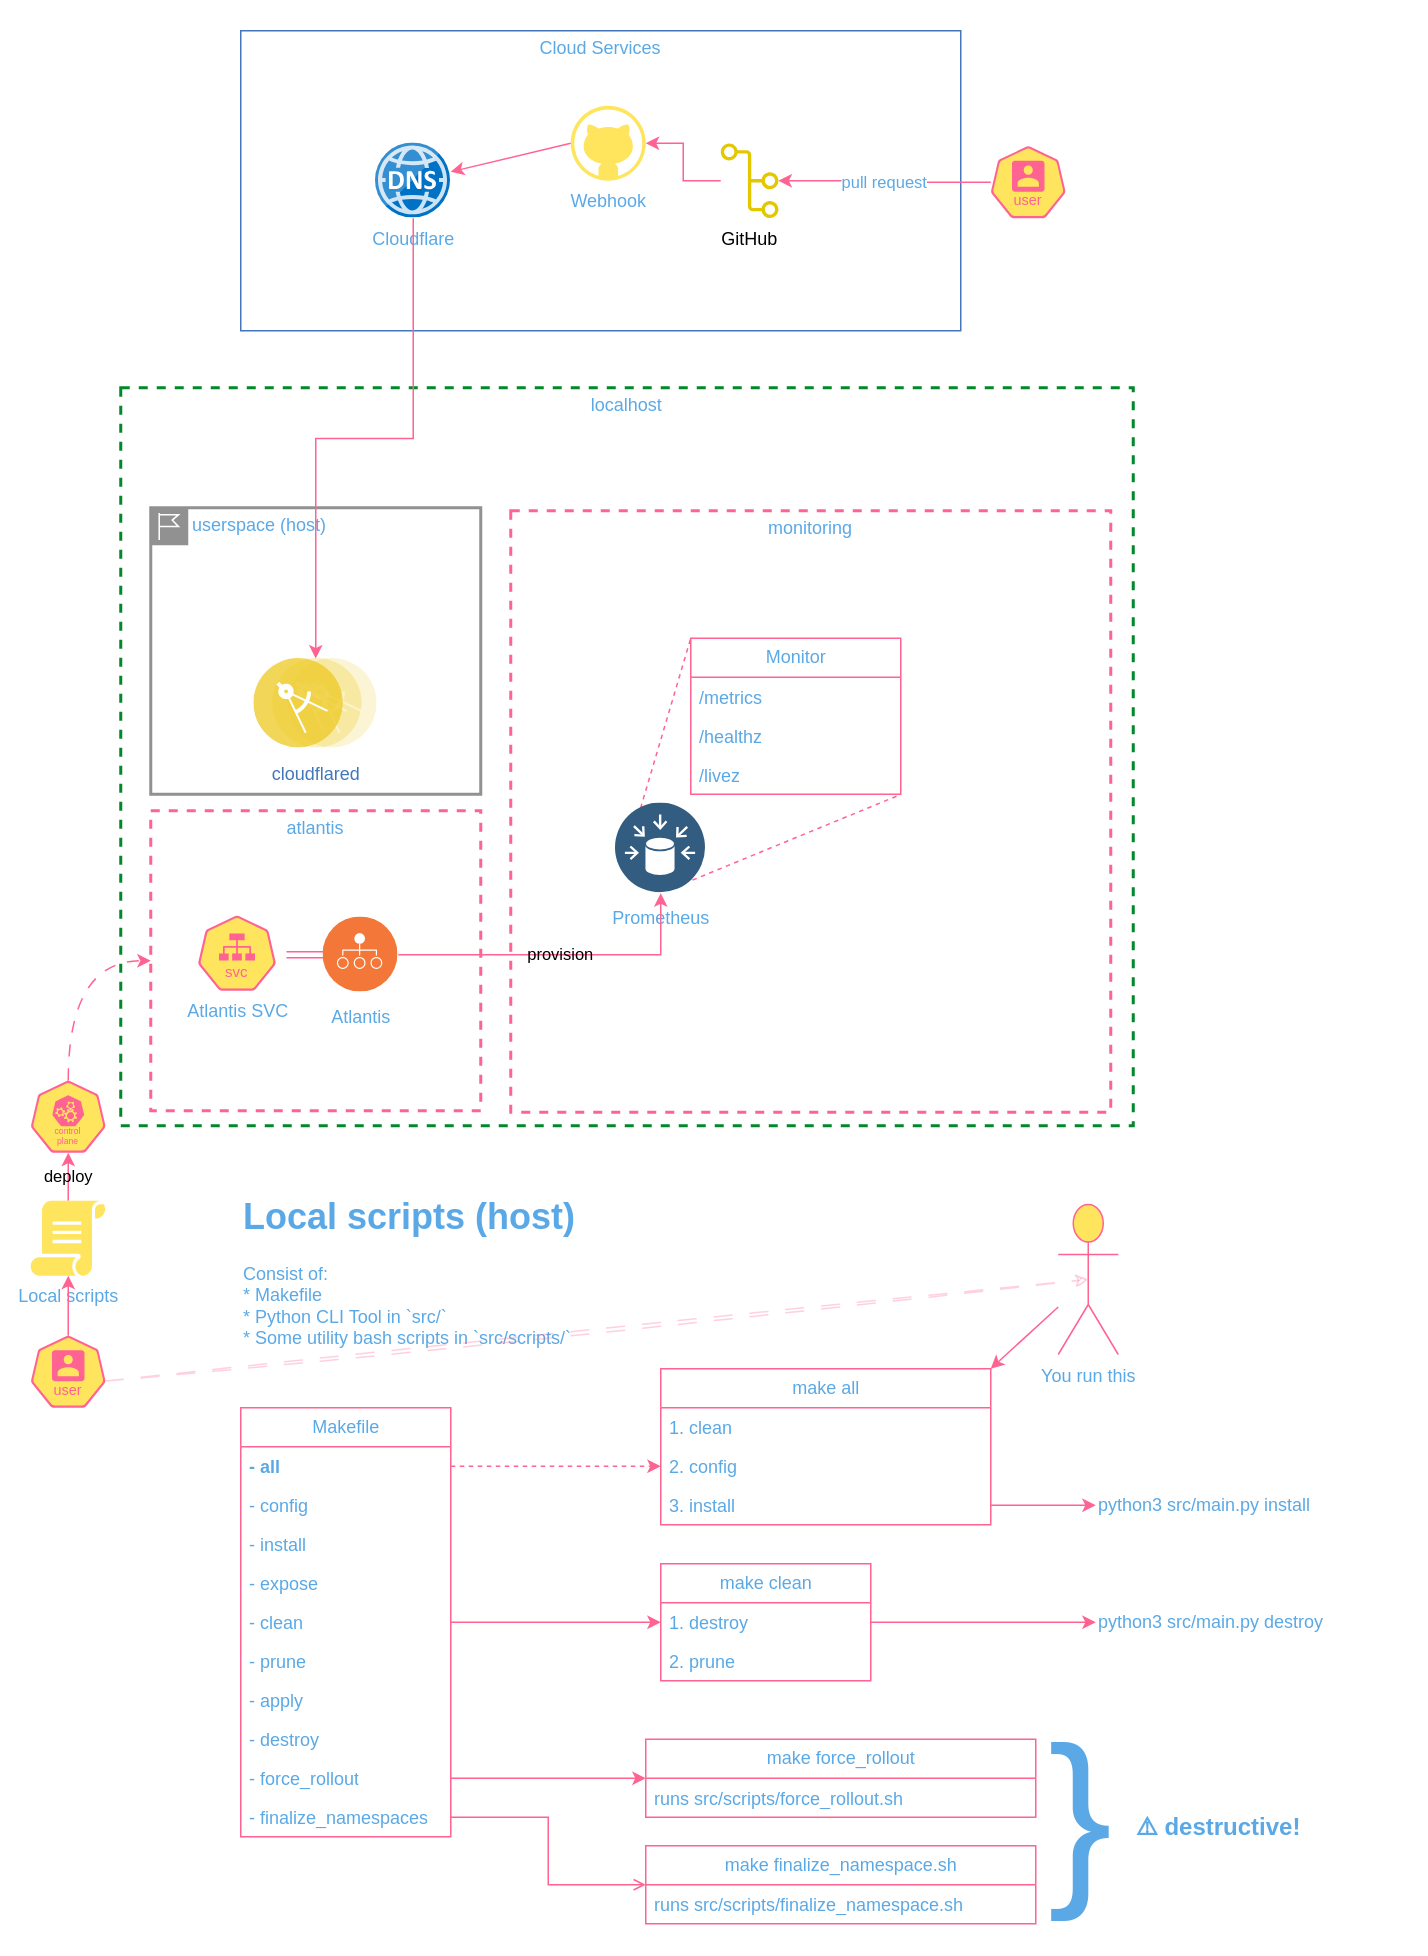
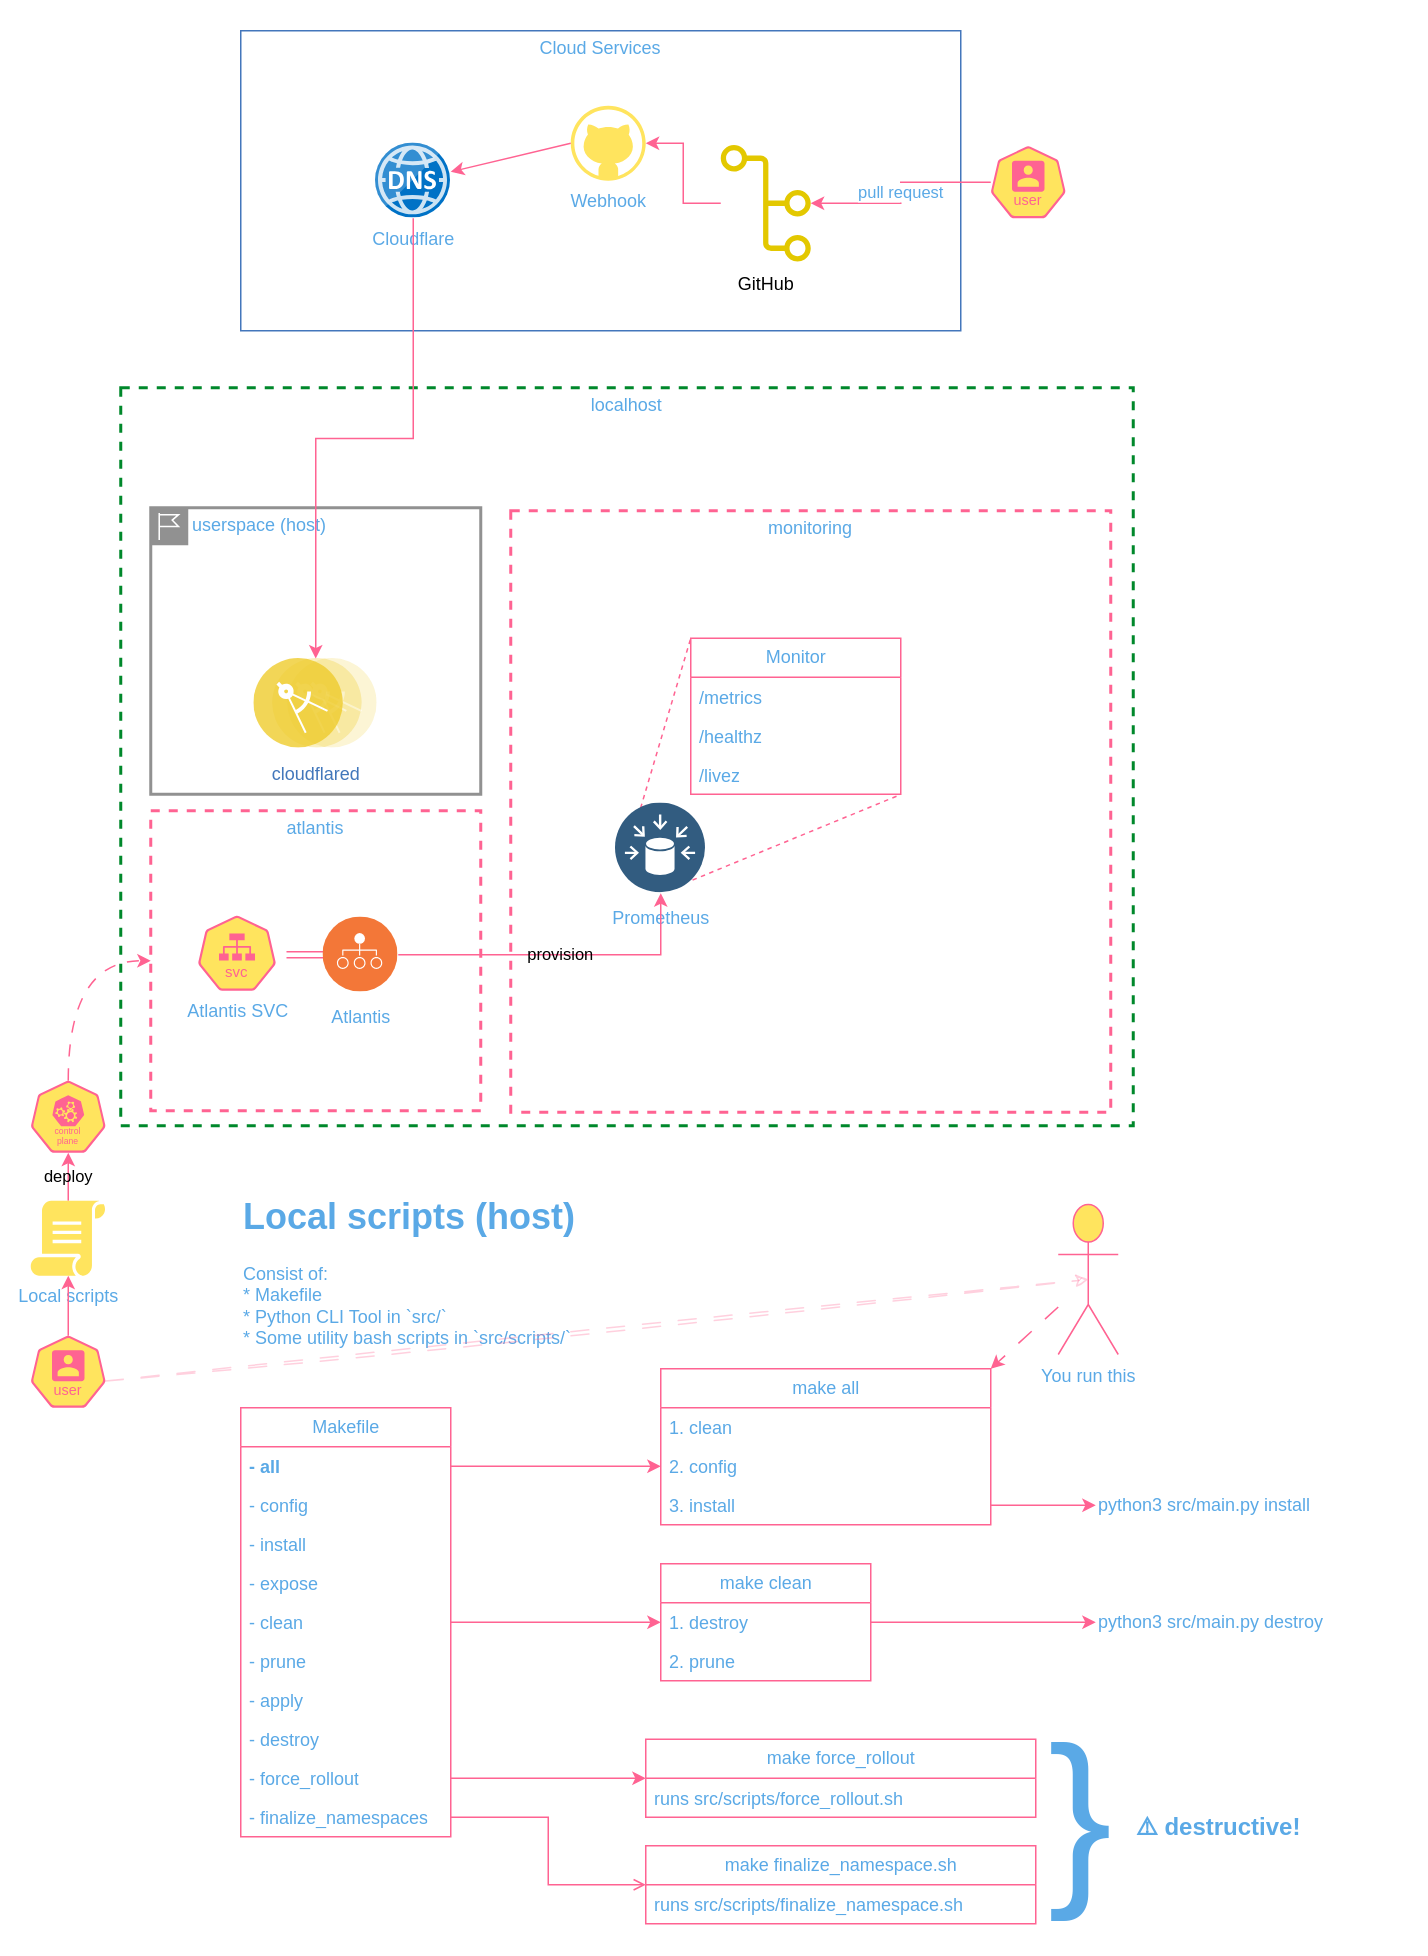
(750, 181) -> (766, 203)
(1038, 1325) -> (1038, 1325)
(551, 1466) -> (551, 1466)
